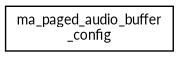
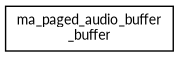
(89, 29) -> (89, 29)
